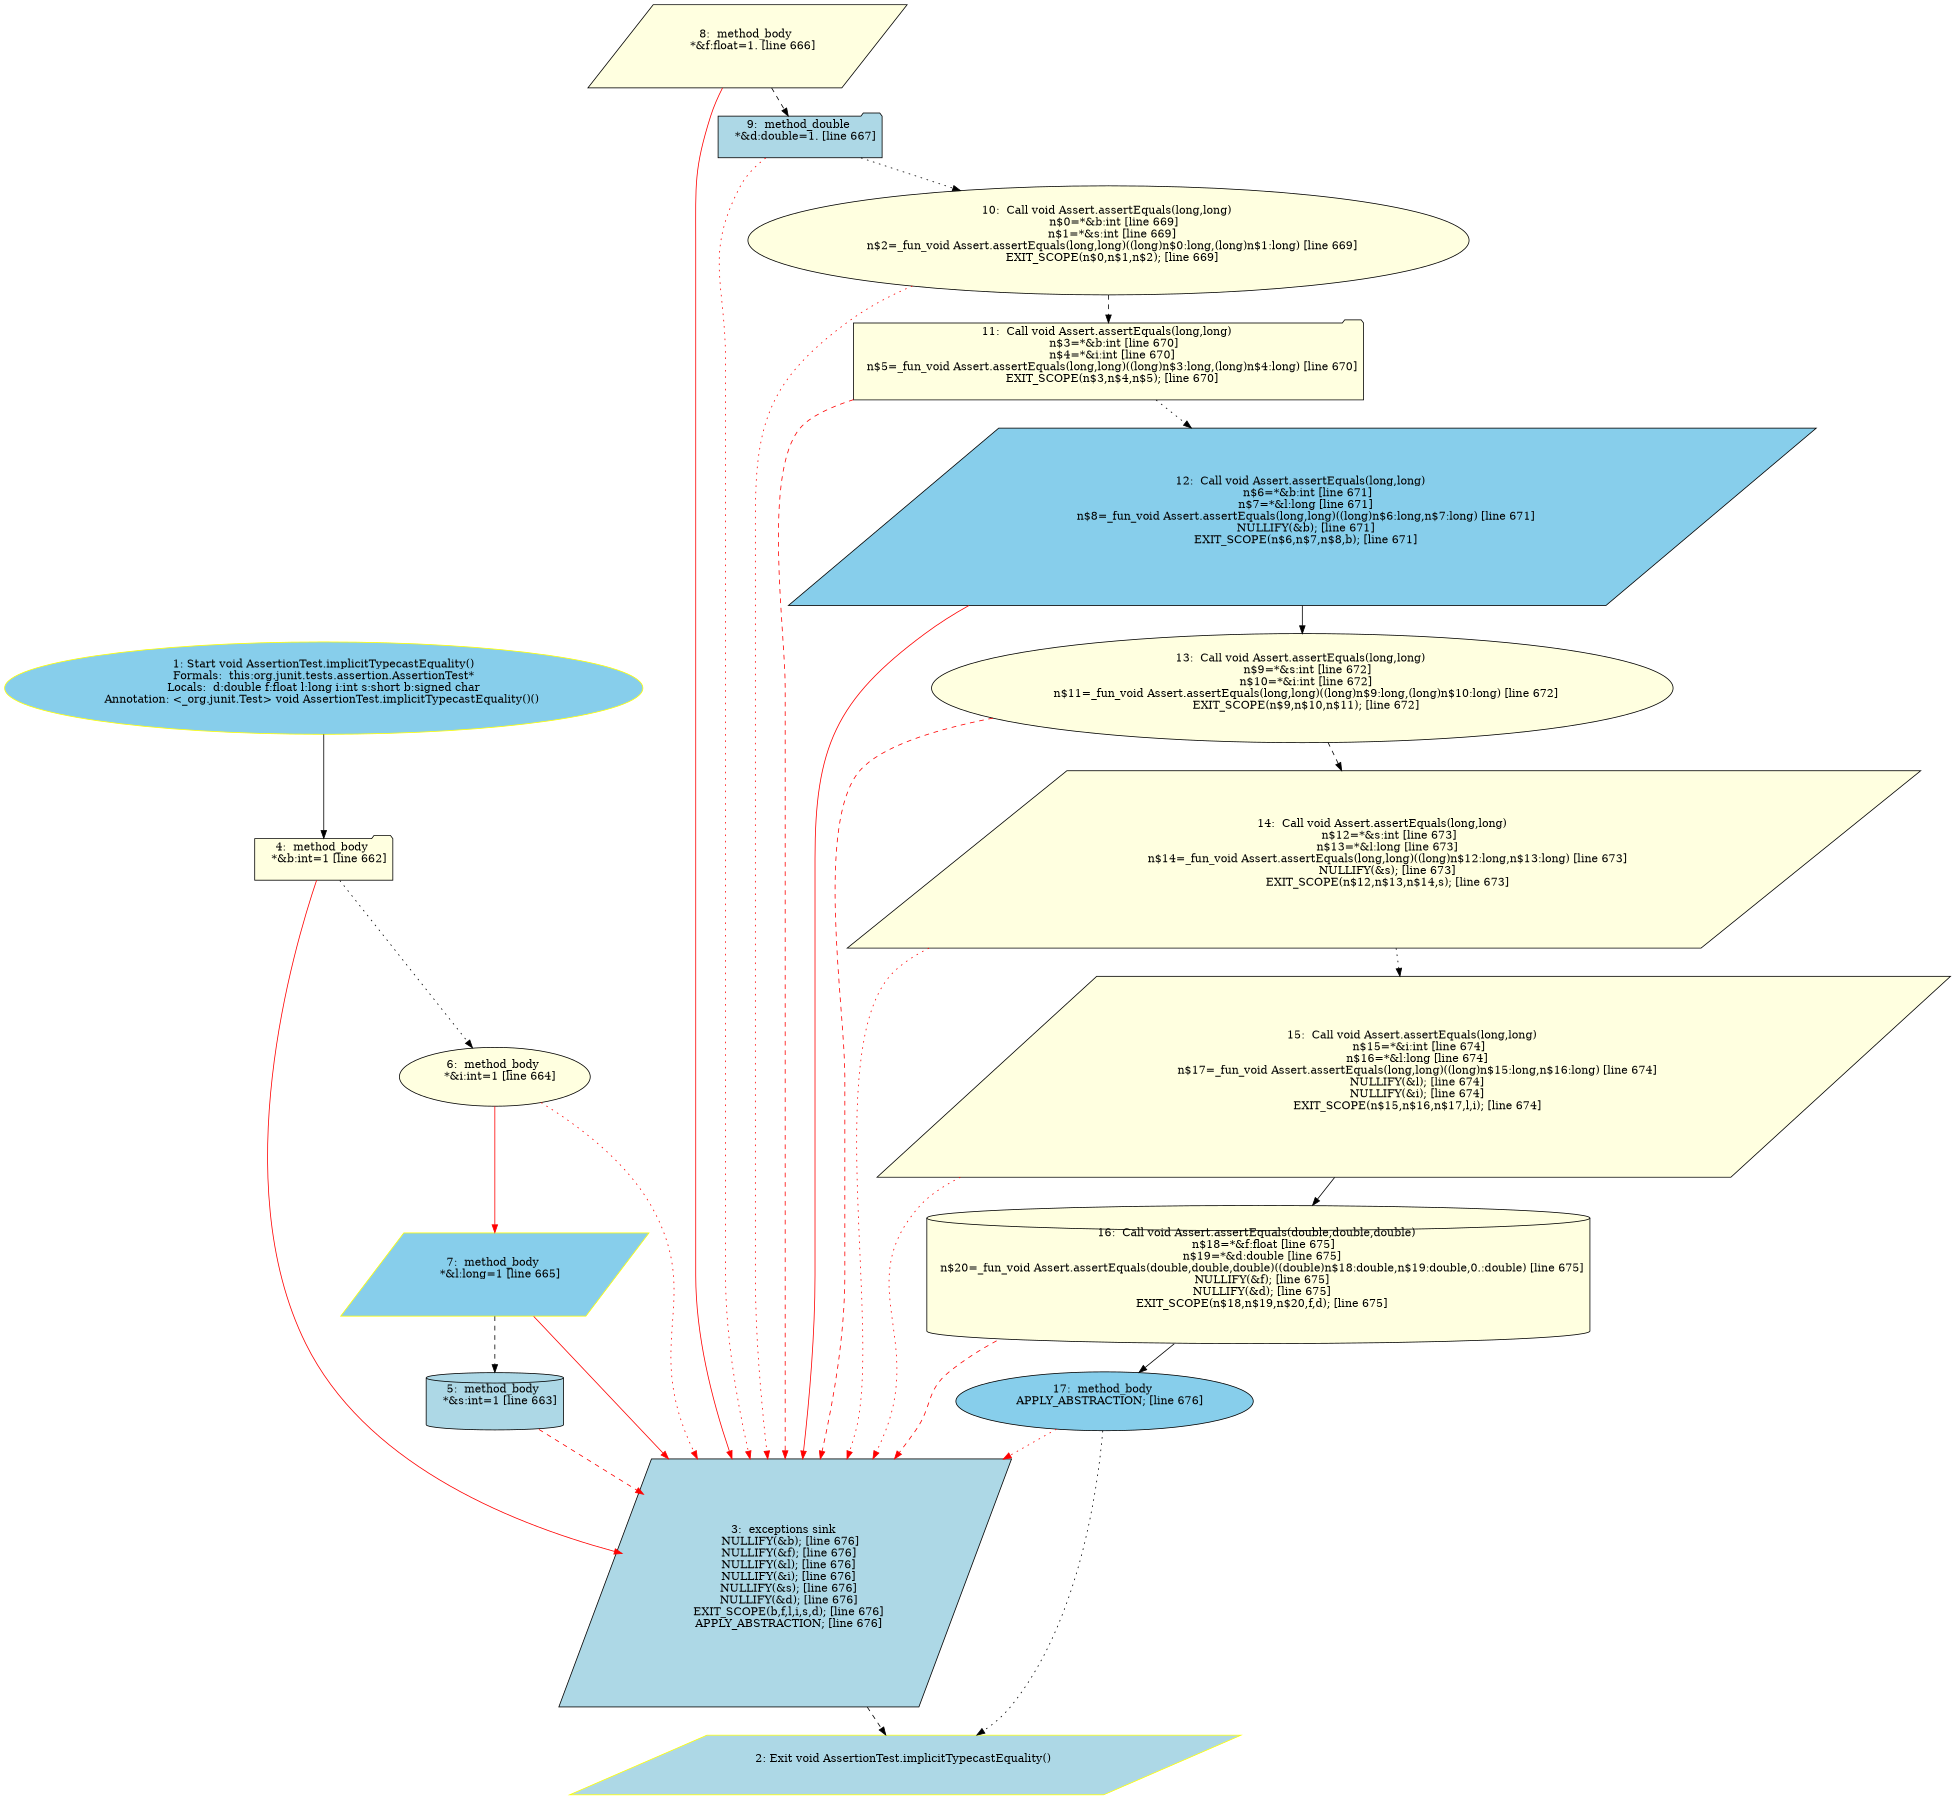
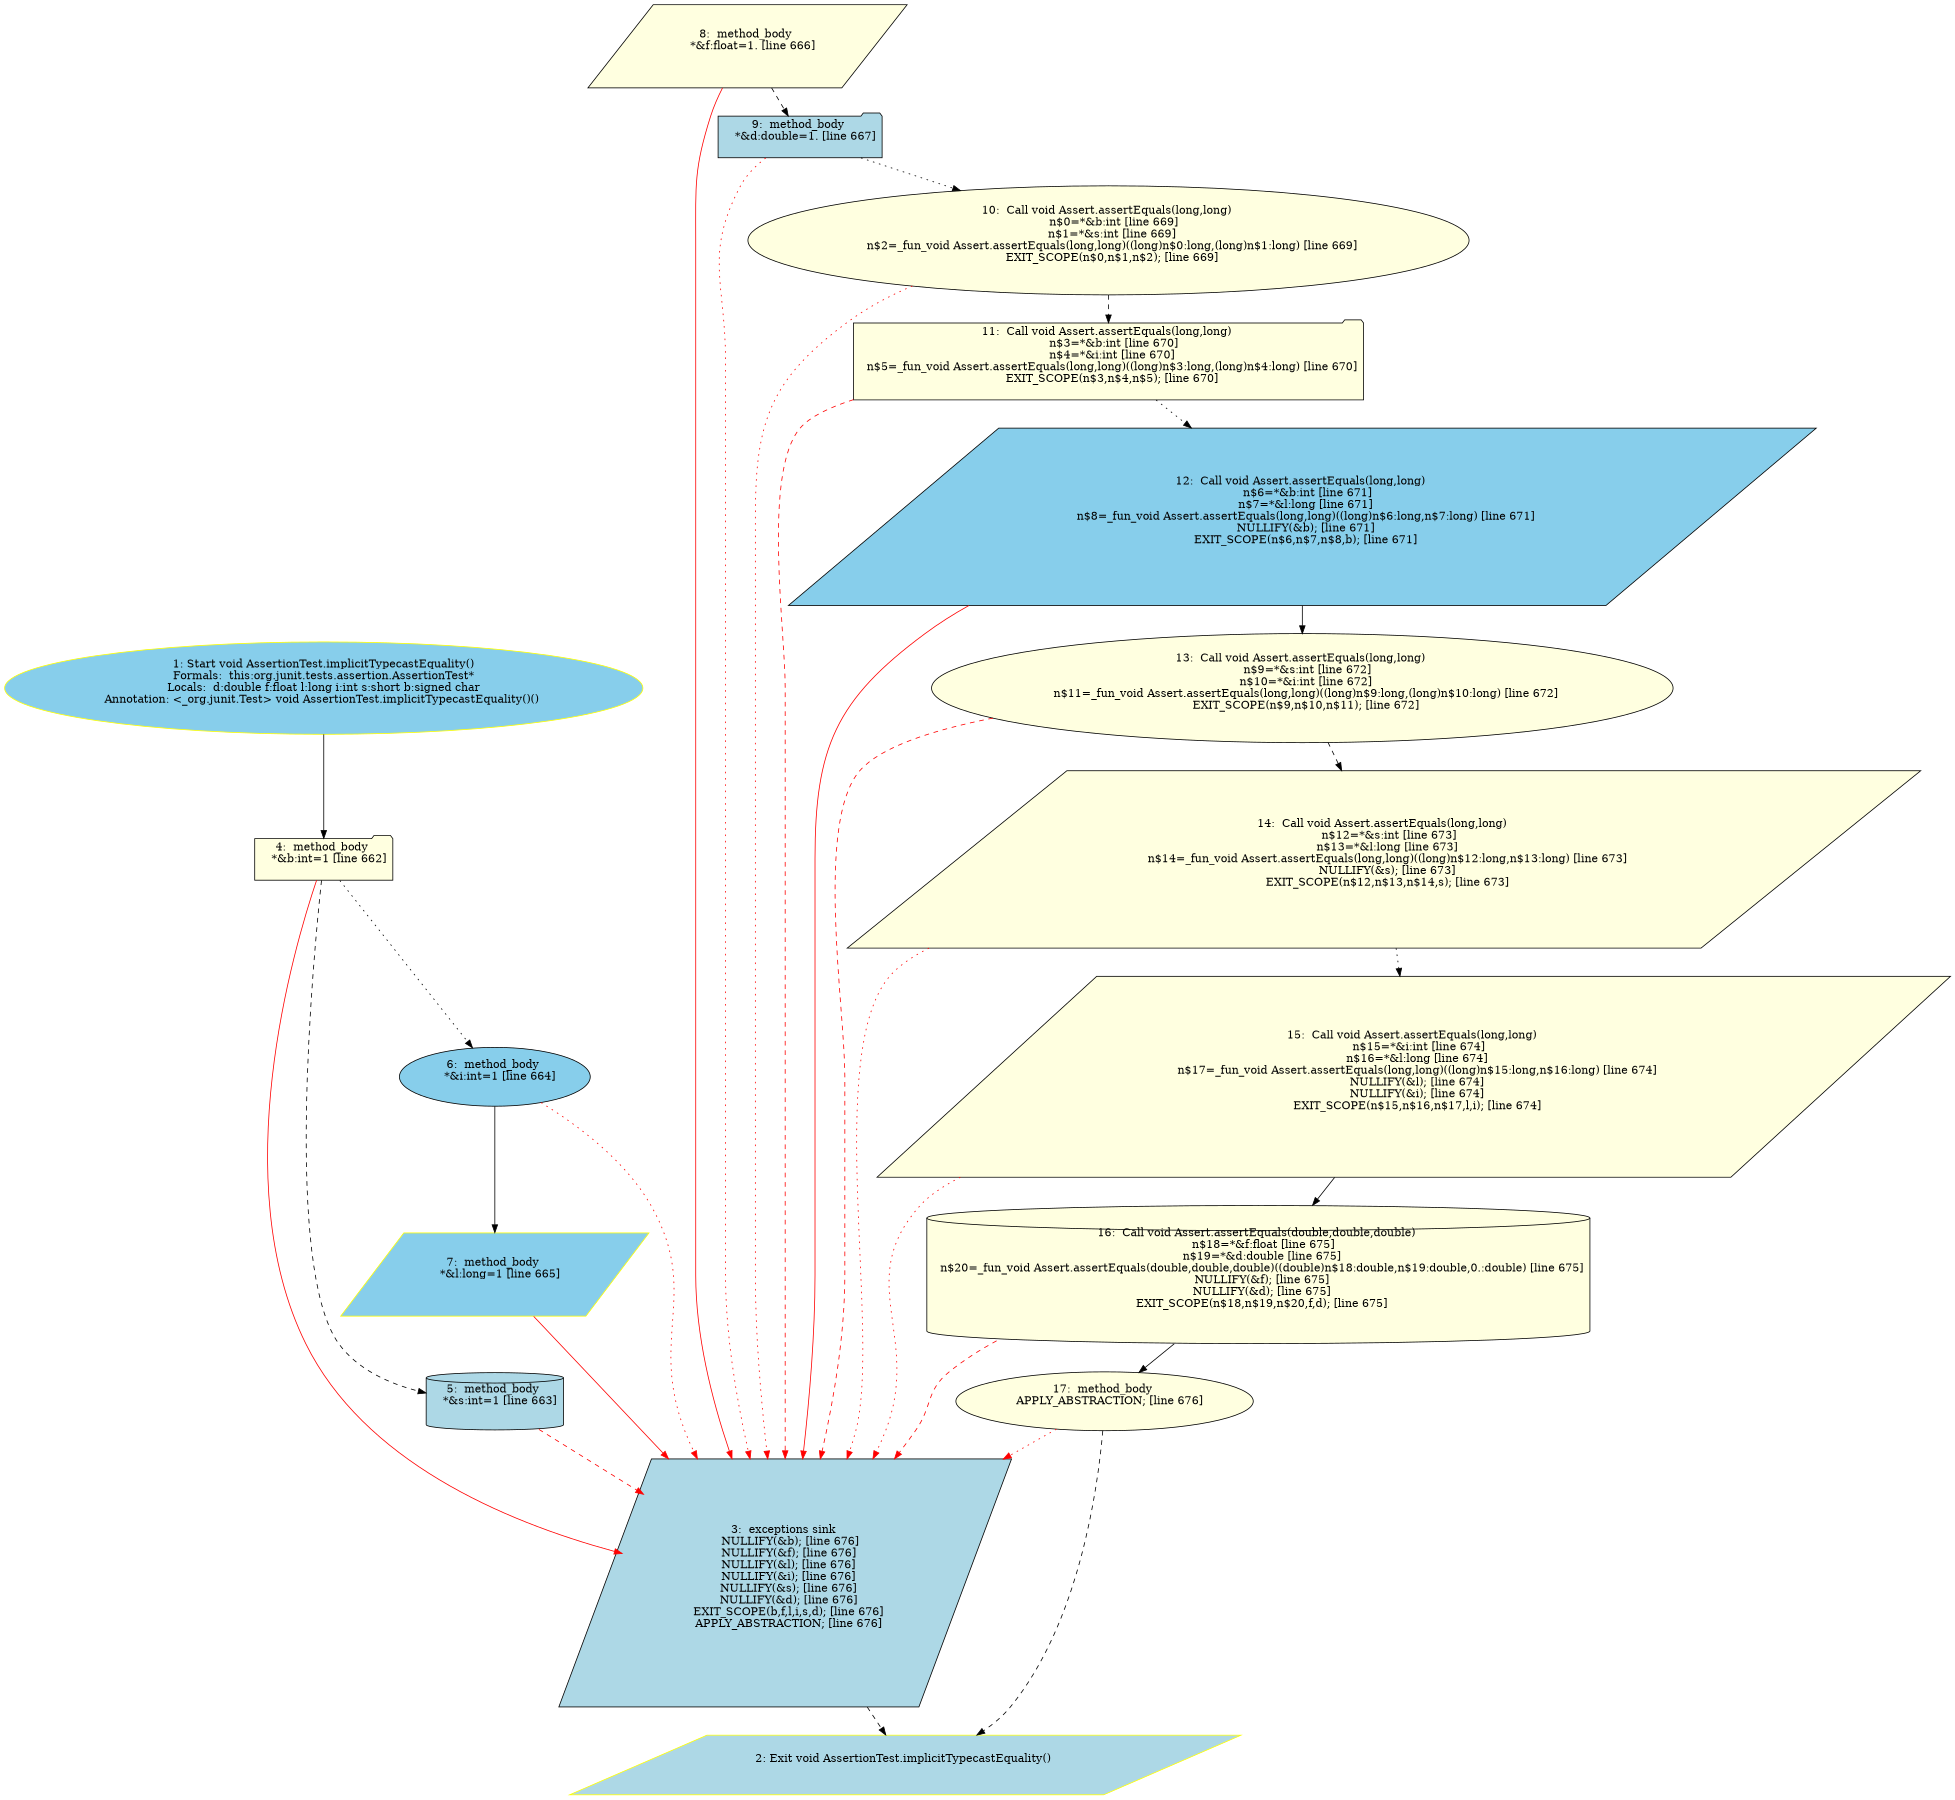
(800, 137) -> (800, 137)
(495, 1077) -> (495, 1077)
(495, 1165) -> (495, 1165)
(495, 1340) -> (307, 1161)
(1105, 1401) -> (1105, 1401)
(1070, 1593) -> (1070, 1593)
